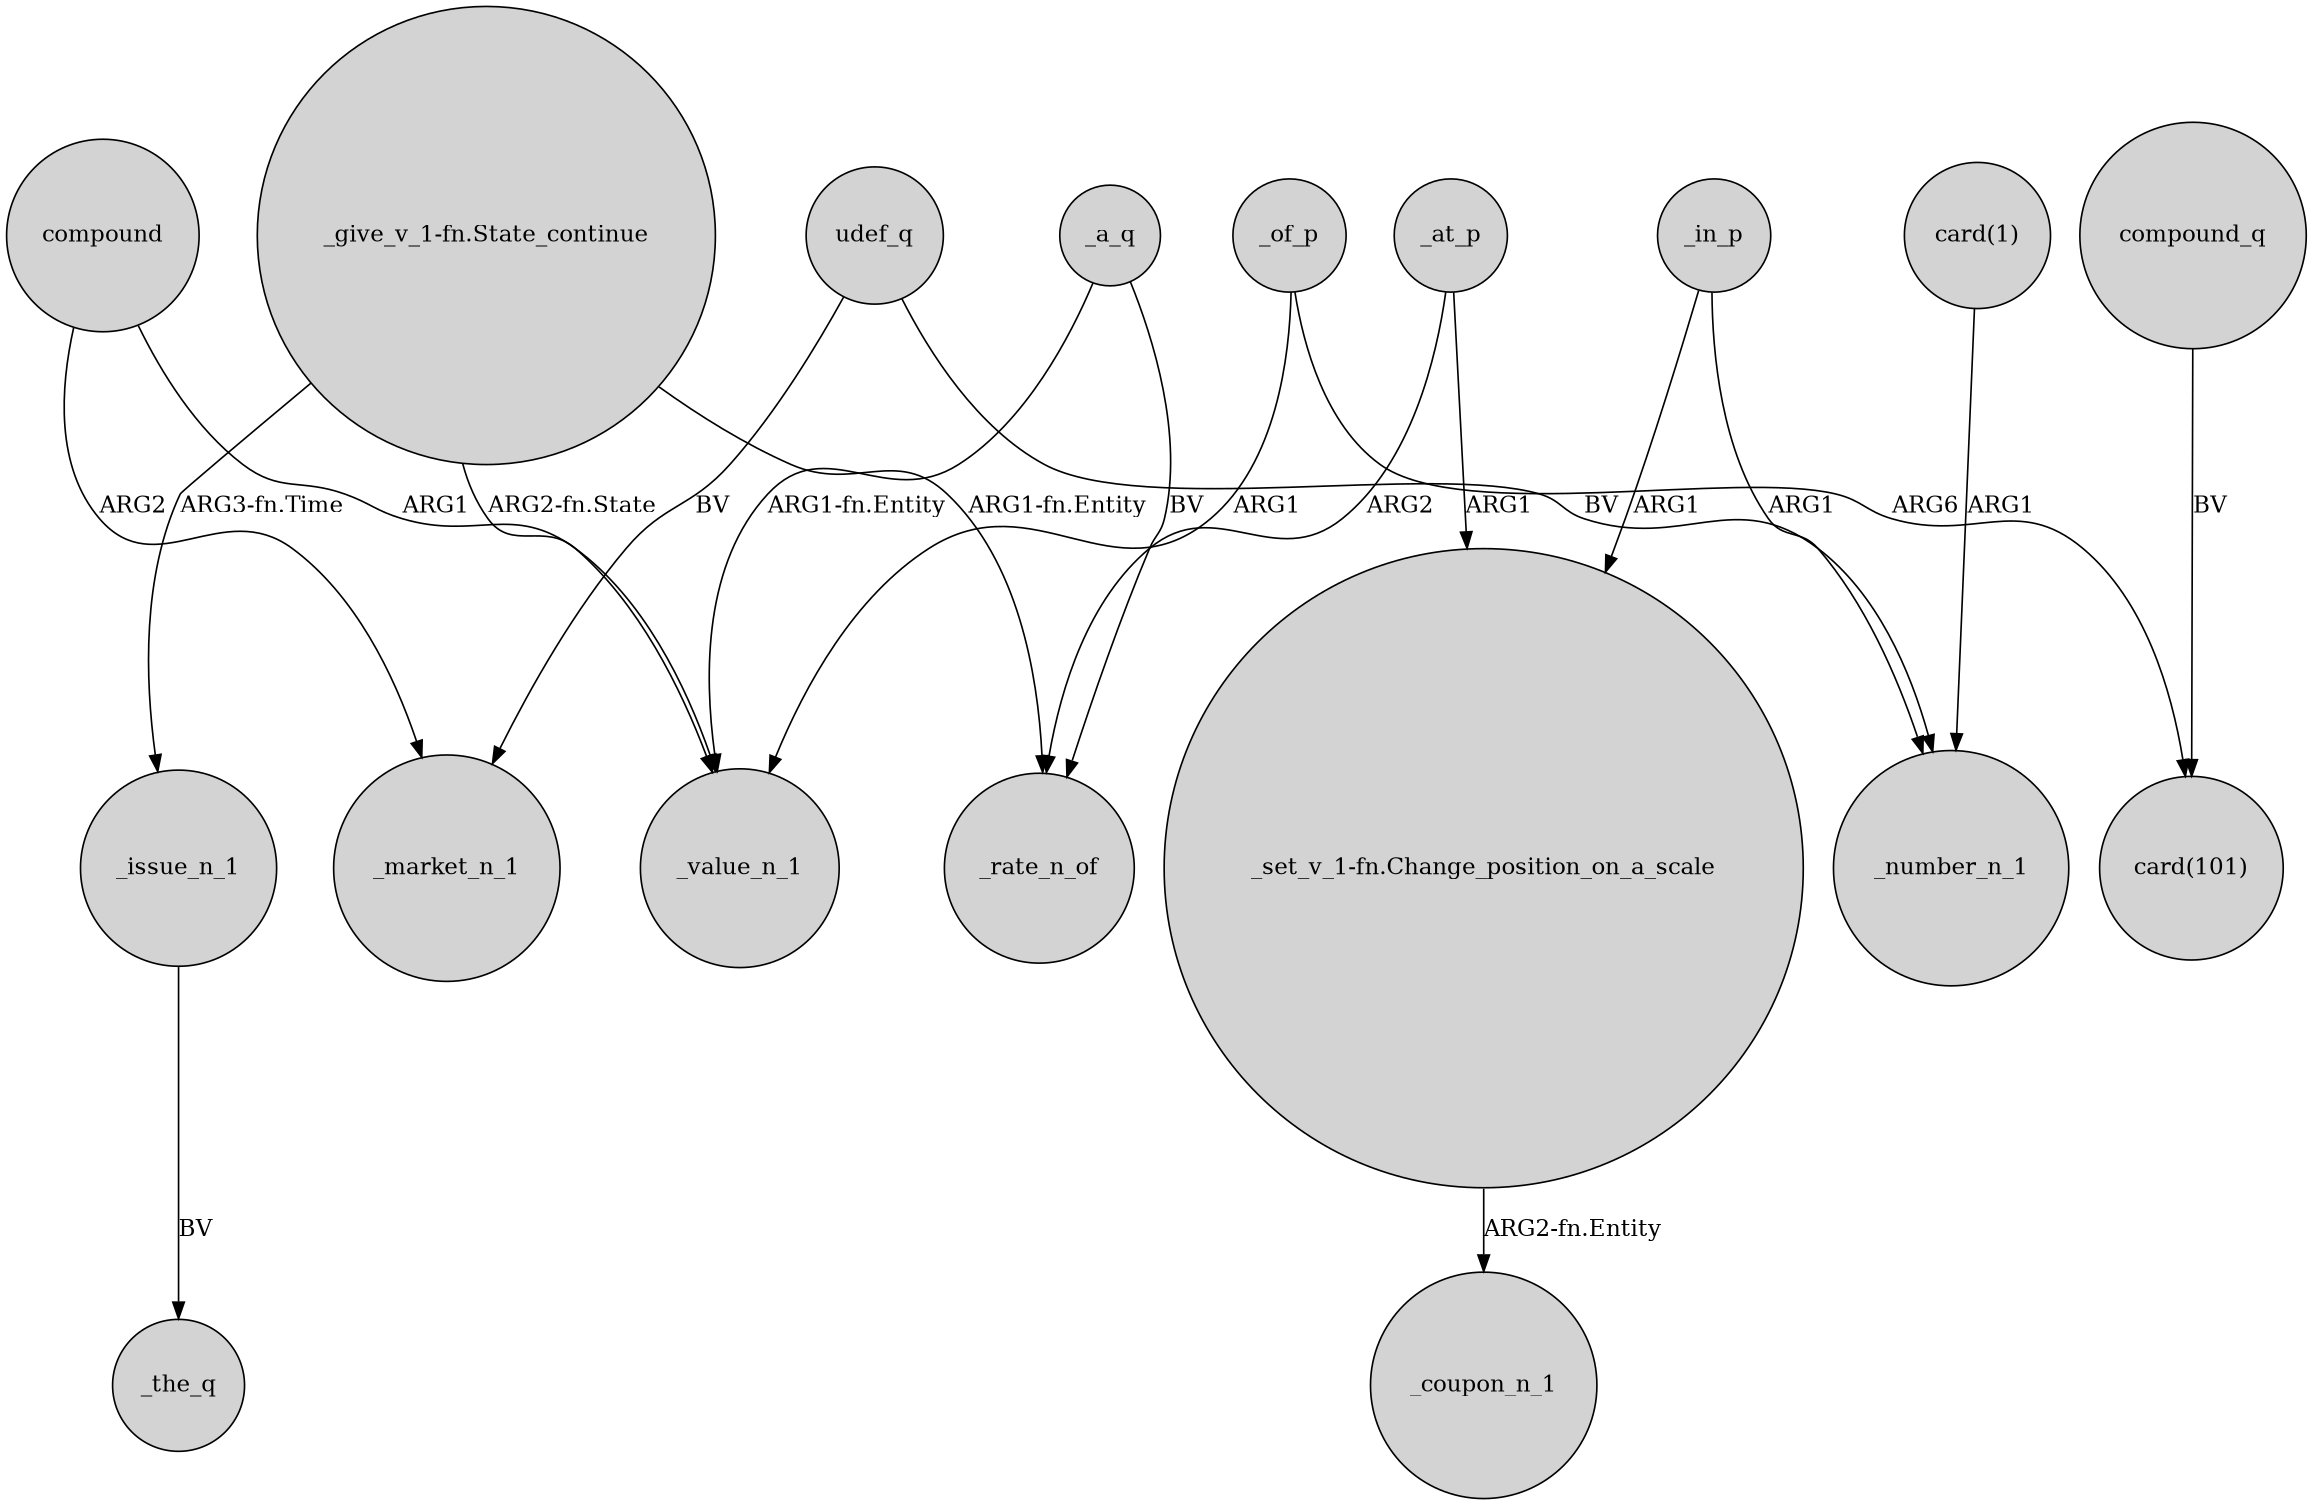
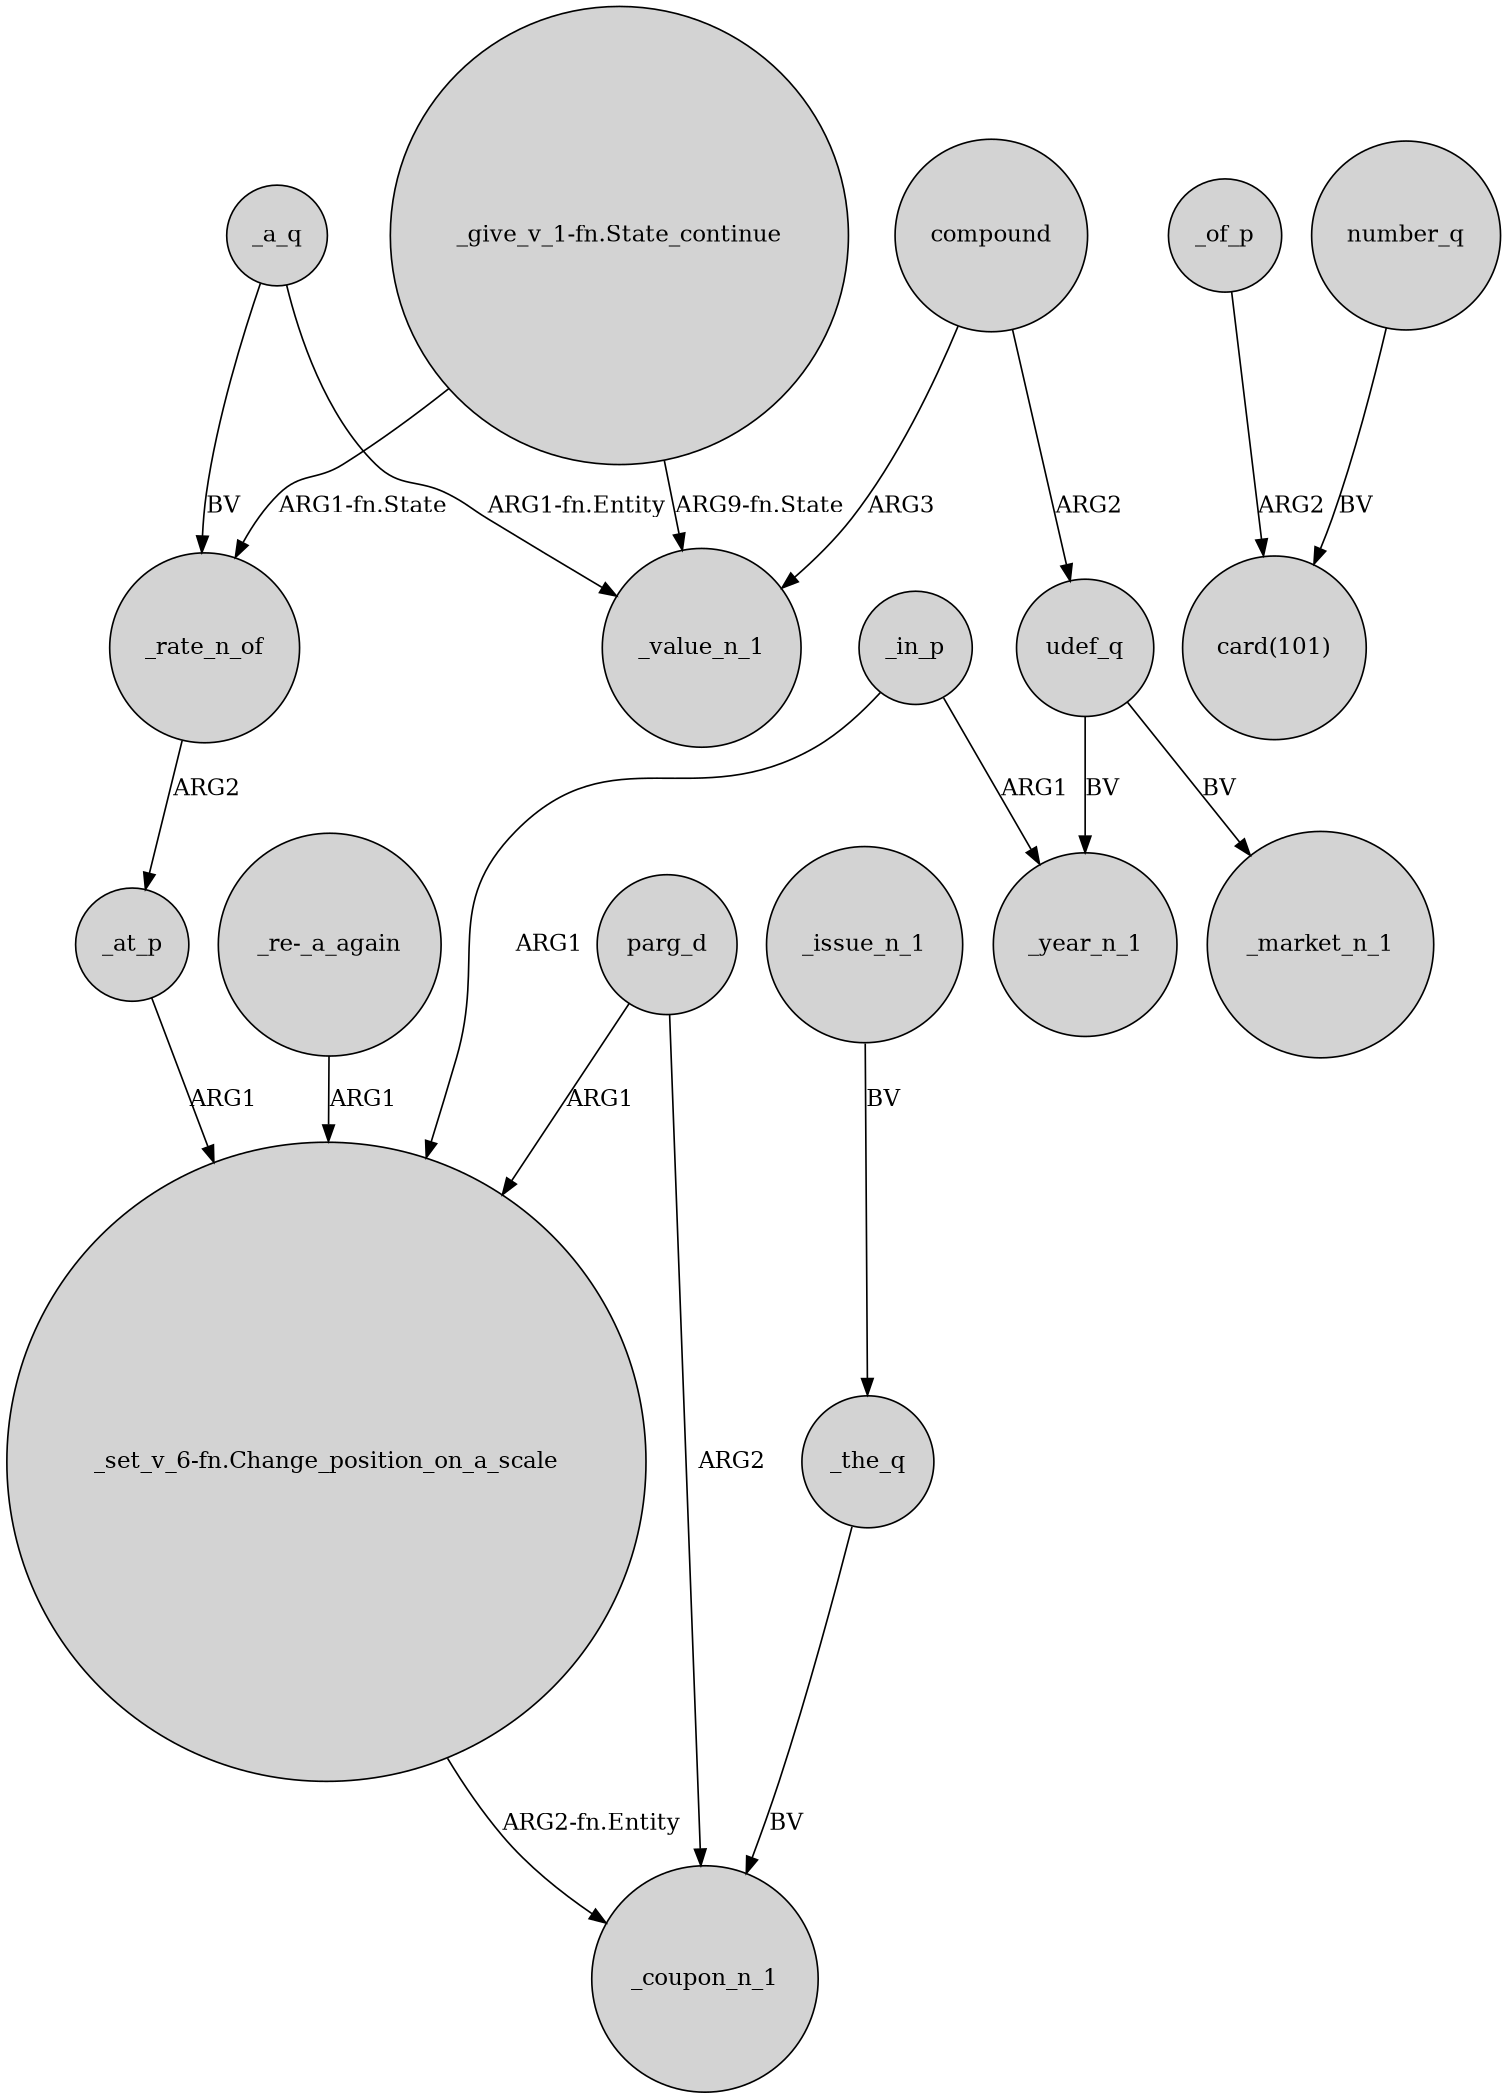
(1977, 236) -> none
(2193, 236) -> (1406, 236)
(436, 506) -> (902, 506)
(573, 506) -> (760, 506)
(1058, 506) -> (363, 506)
(1926, 506) -> (1292, 506)
(167, 528) -> none
(210, 535) -> (1039, 447)
(1255, 535) -> (166, 807)
(1063, 536) -> none
(1484, 868) -> (326, 1462)
(1951, 868) -> (1085, 945)
none -> (330, 945)
none -> (667, 945)
none -> (806, 1694)
